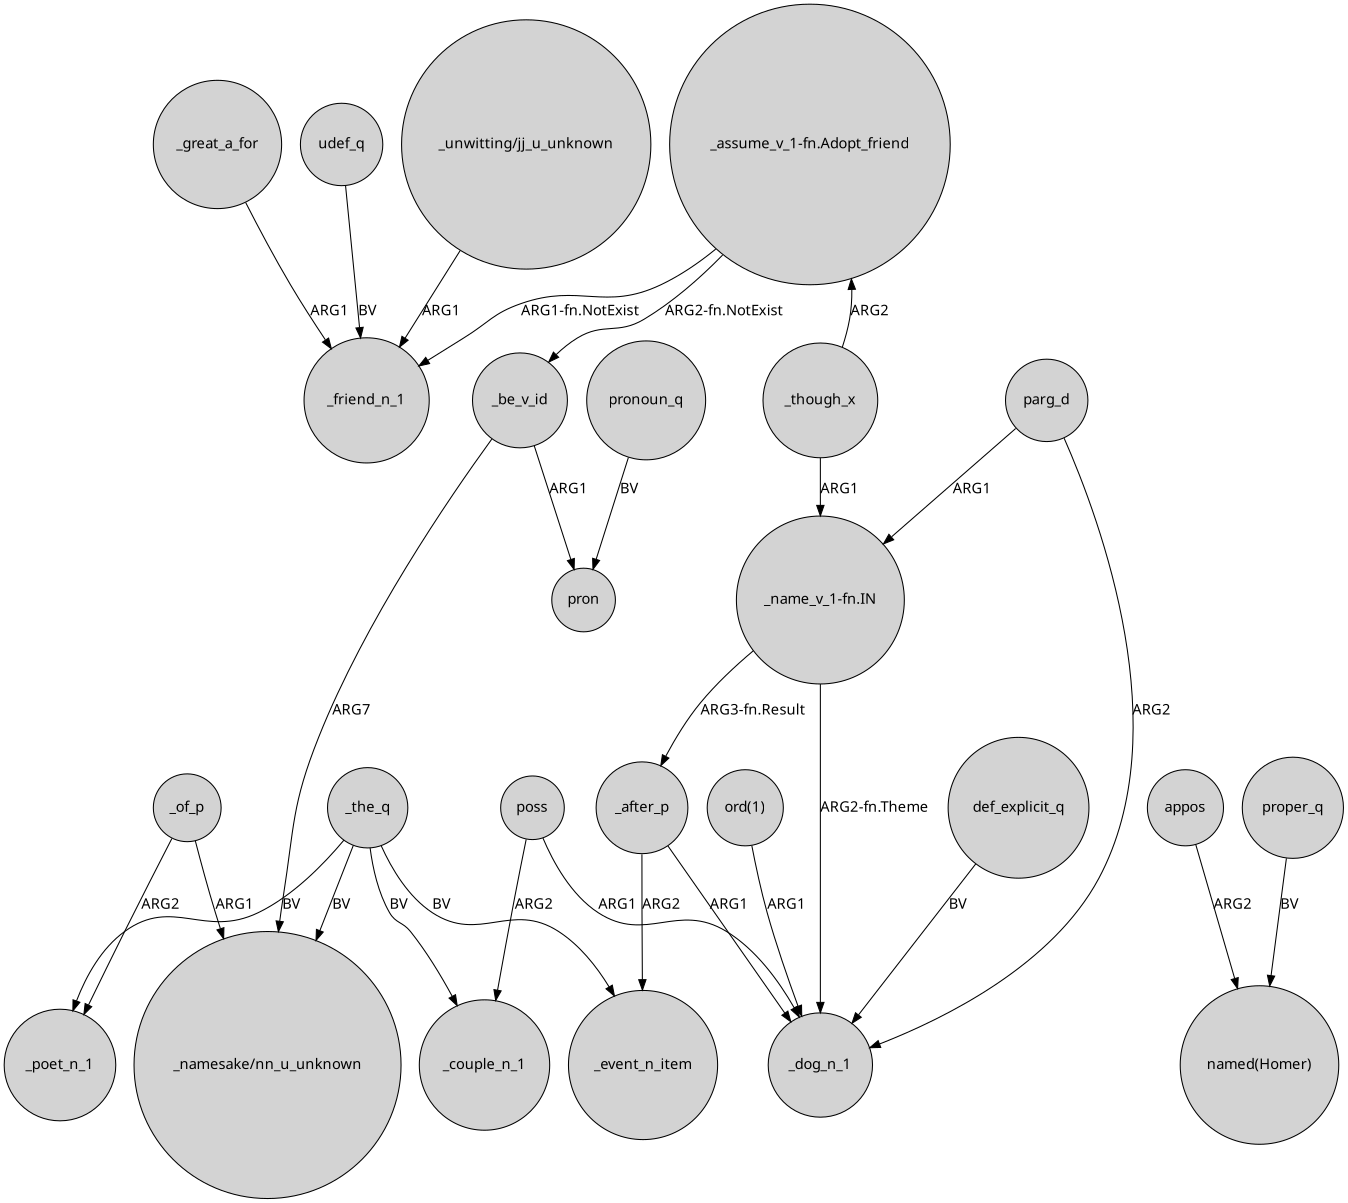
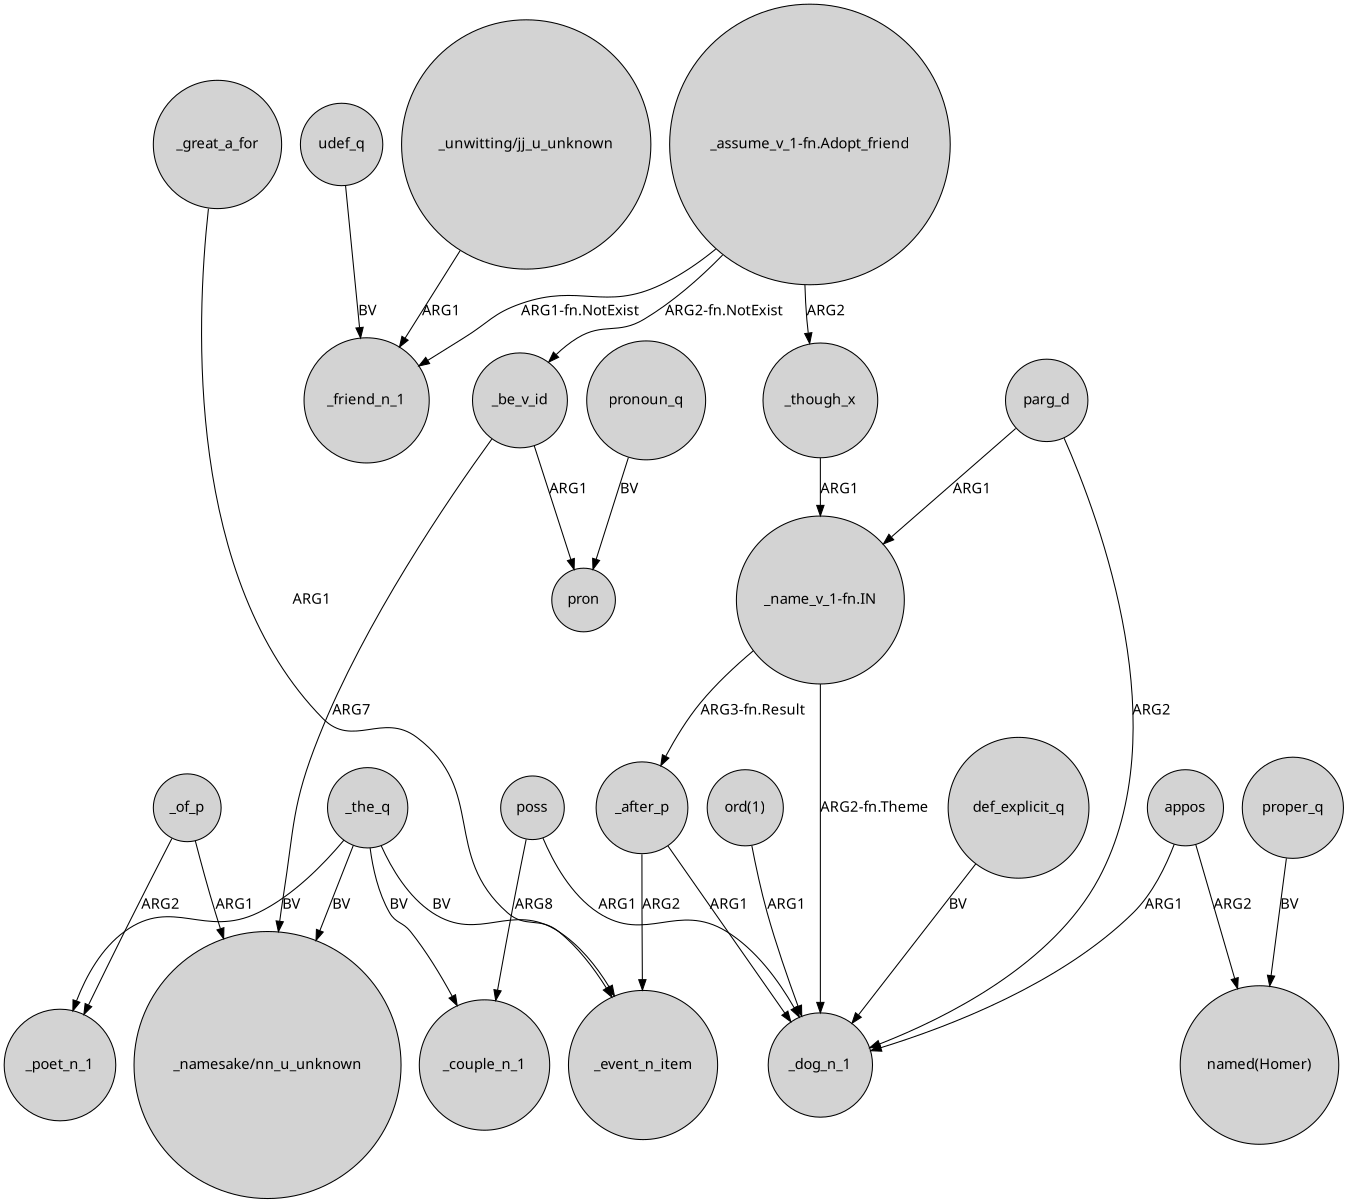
(283, 272) -> (290, 677)
(850, 319) -> (806, 309)
(534, 905) -> (534, 905)
none -> (1050, 975)
